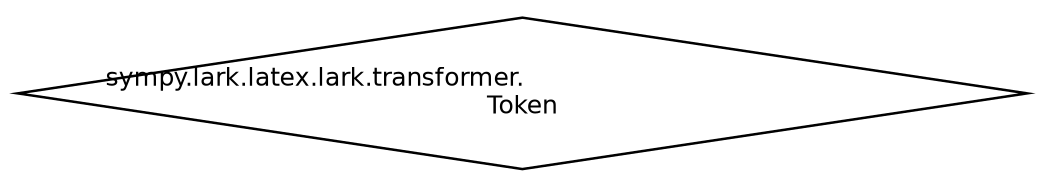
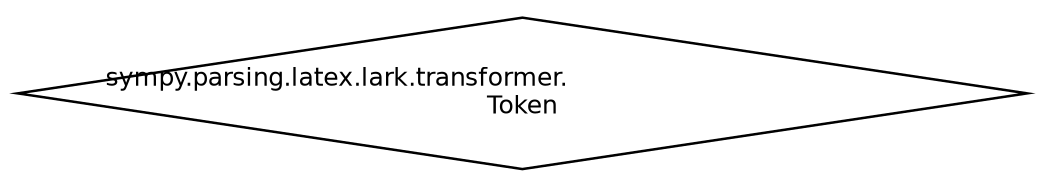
(522, 93) -> (522, 93)
